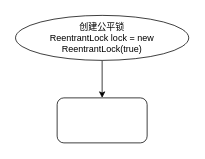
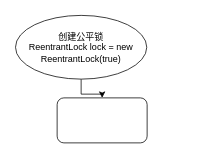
(102, 38) -> (81, 47)
